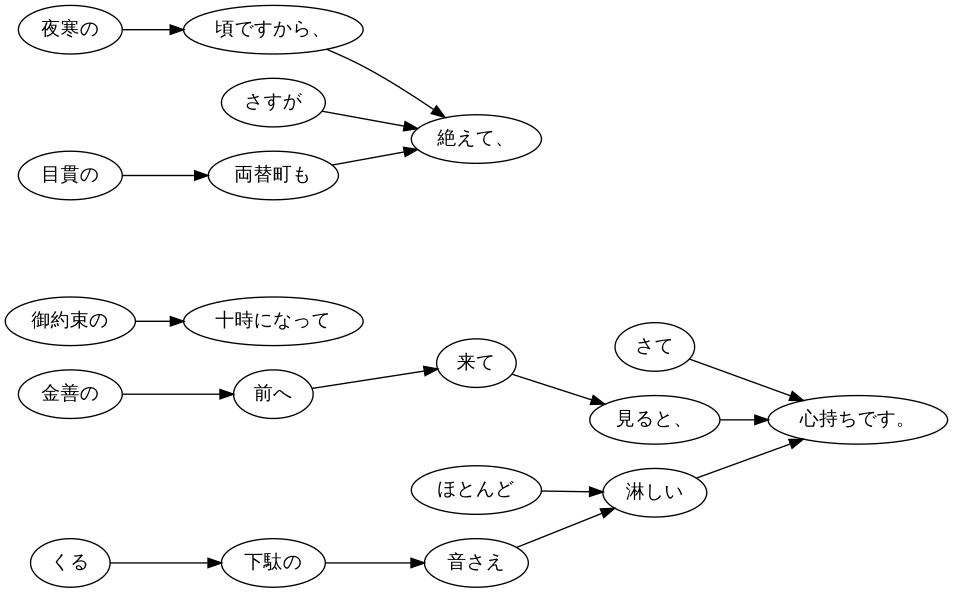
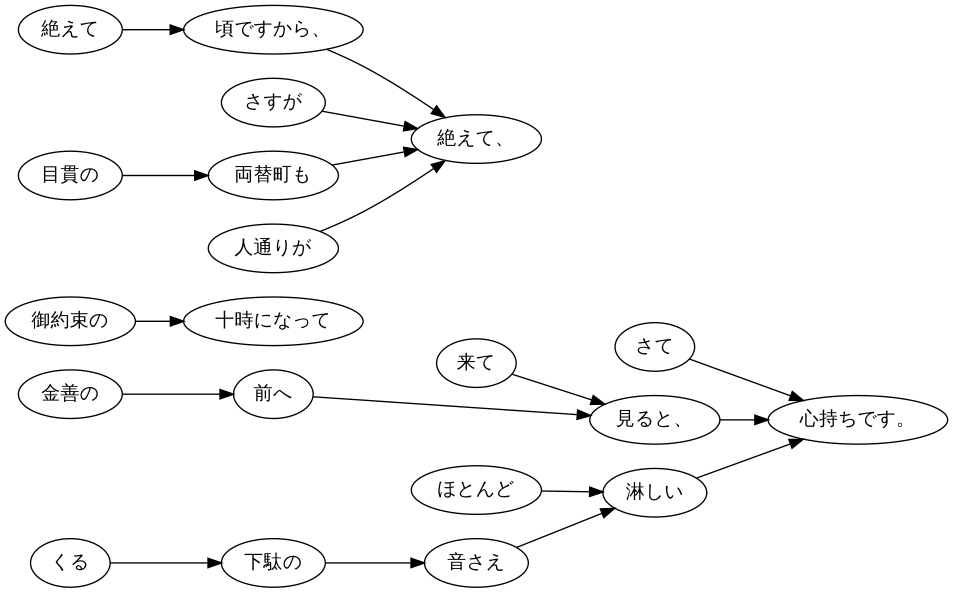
(70, 30) -> (70, 30)
none -> (273, 248)
(368, 380) -> (445, 406)
